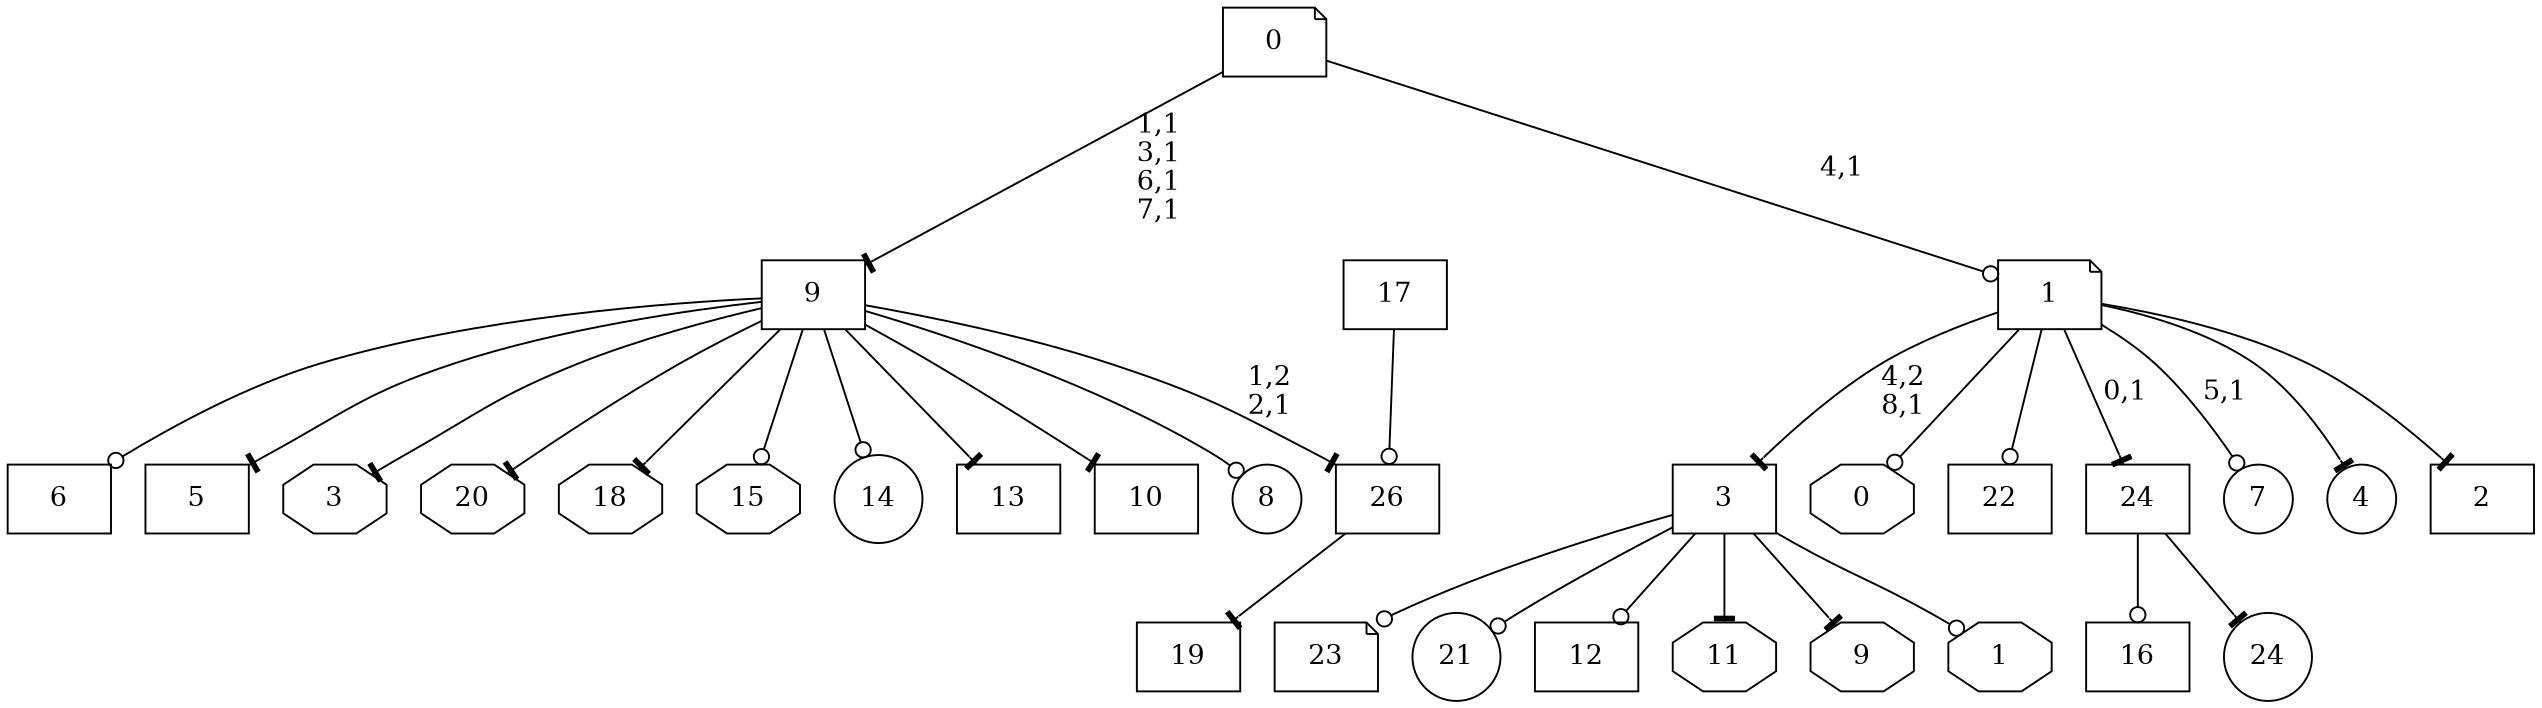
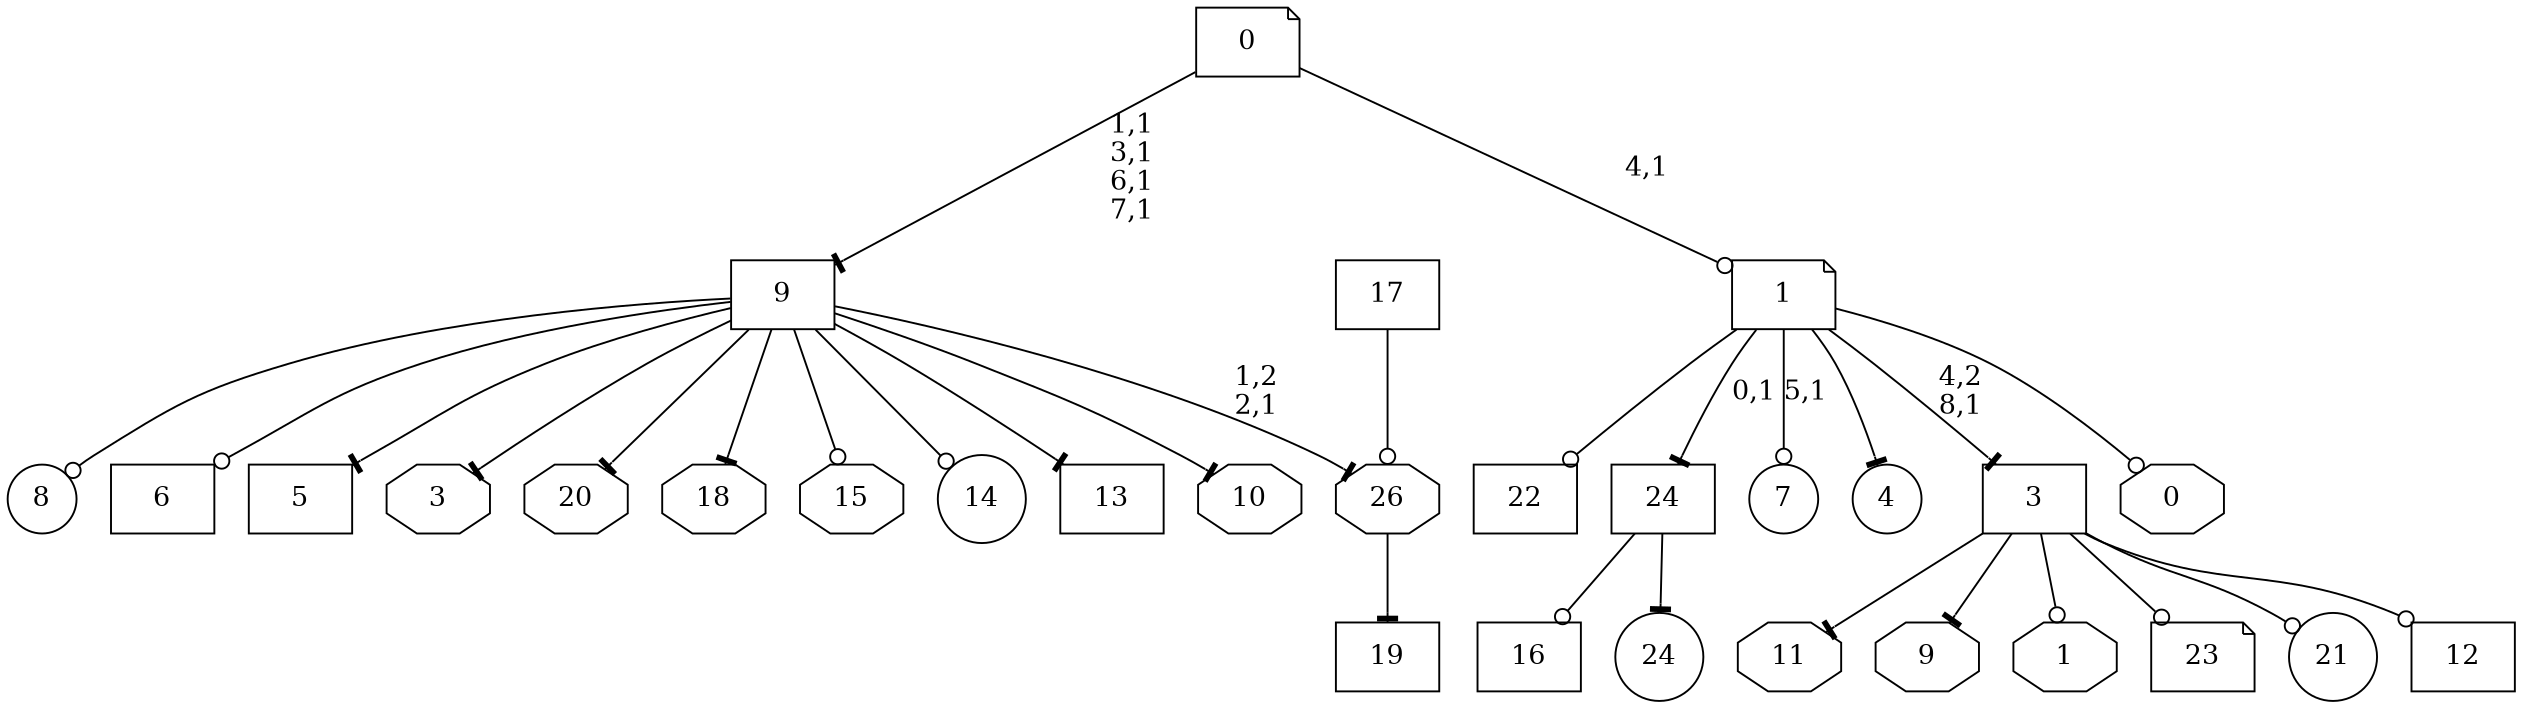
(1146, 499) -> (1250, 499)
(1388, 499) -> (1388, 499)
(2482, 499) -> none
